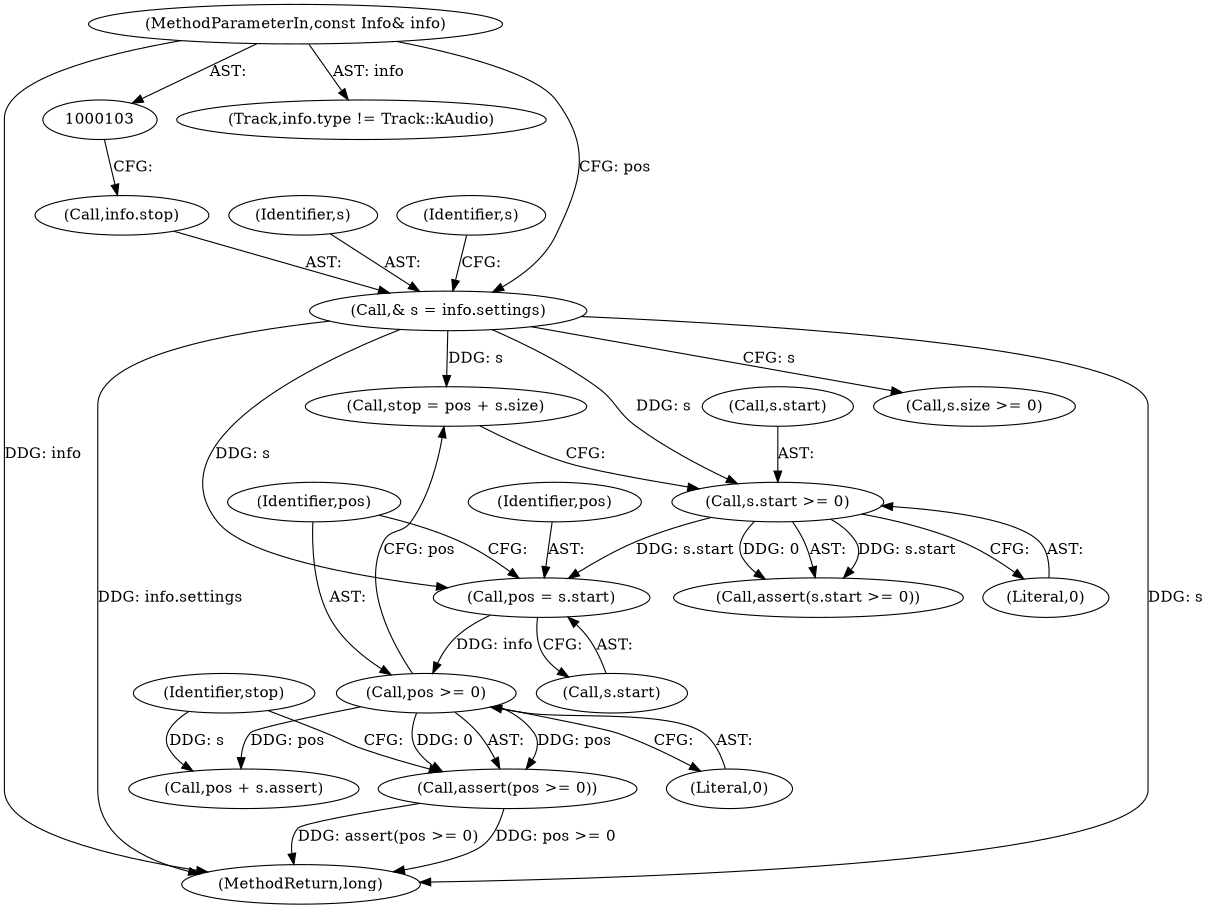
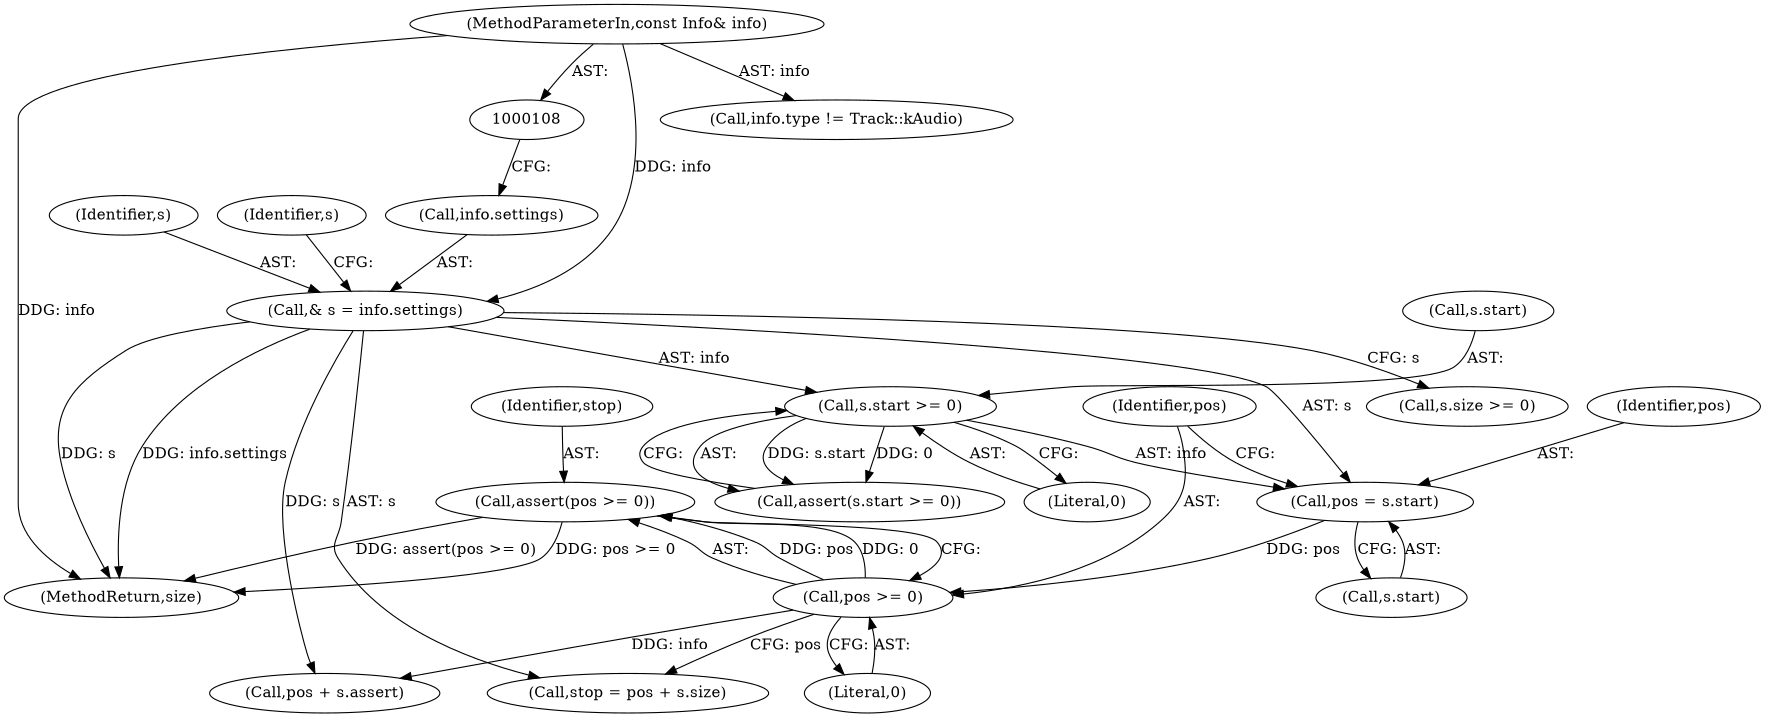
(100, 120) -> (527, 120)
(361, 120) -> (837, 120)
(615, 168) -> (673, 168)
(122, 215) -> (492, 215)
(476, 359) -> (372, 502)
(664, 406) -> (694, 359)
(243, 454) -> (1328, 406)
(581, 467) -> (645, 444)
none -> (845, 527)
(686, 550) -> (1171, 454)
(494, 645) -> (1304, 550)
(167, 737) -> (284, 491)
(288, 741) -> (670, 645)
(386, 741) -> (584, 454)
(301, 884) -> (121, 598)
